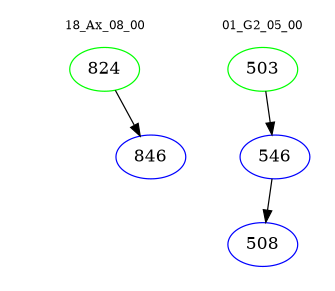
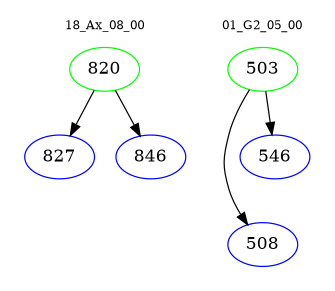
(105, 69) -> (105, 69)
none -> (60, 157)
(270, 194) -> (225, 151)
